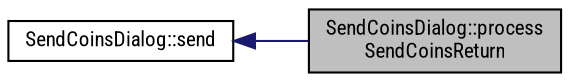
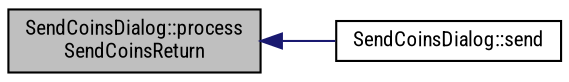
(282, 41) -> (309, 41)
